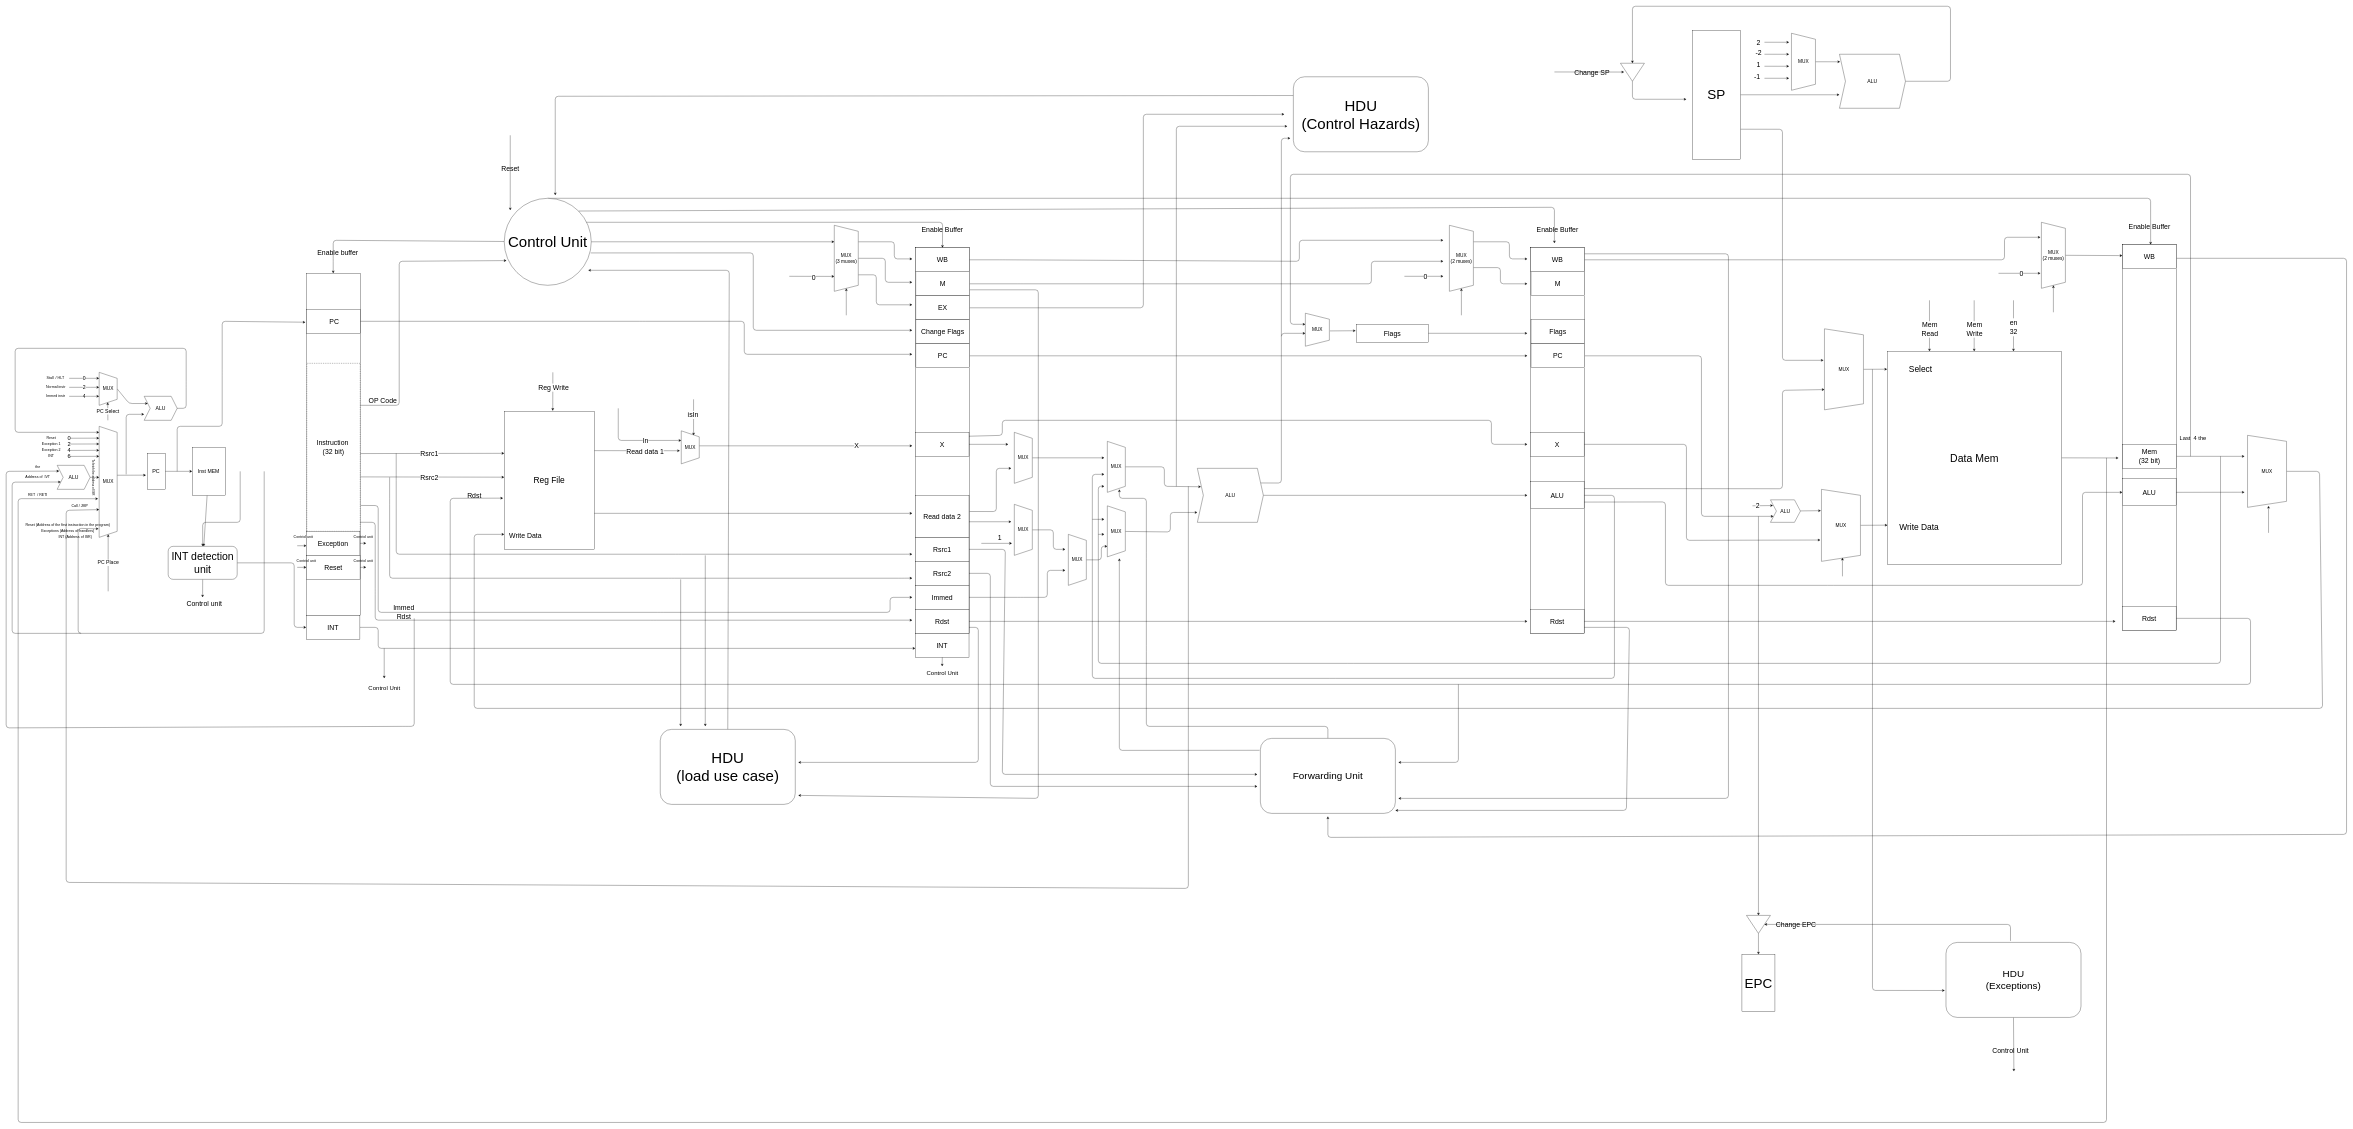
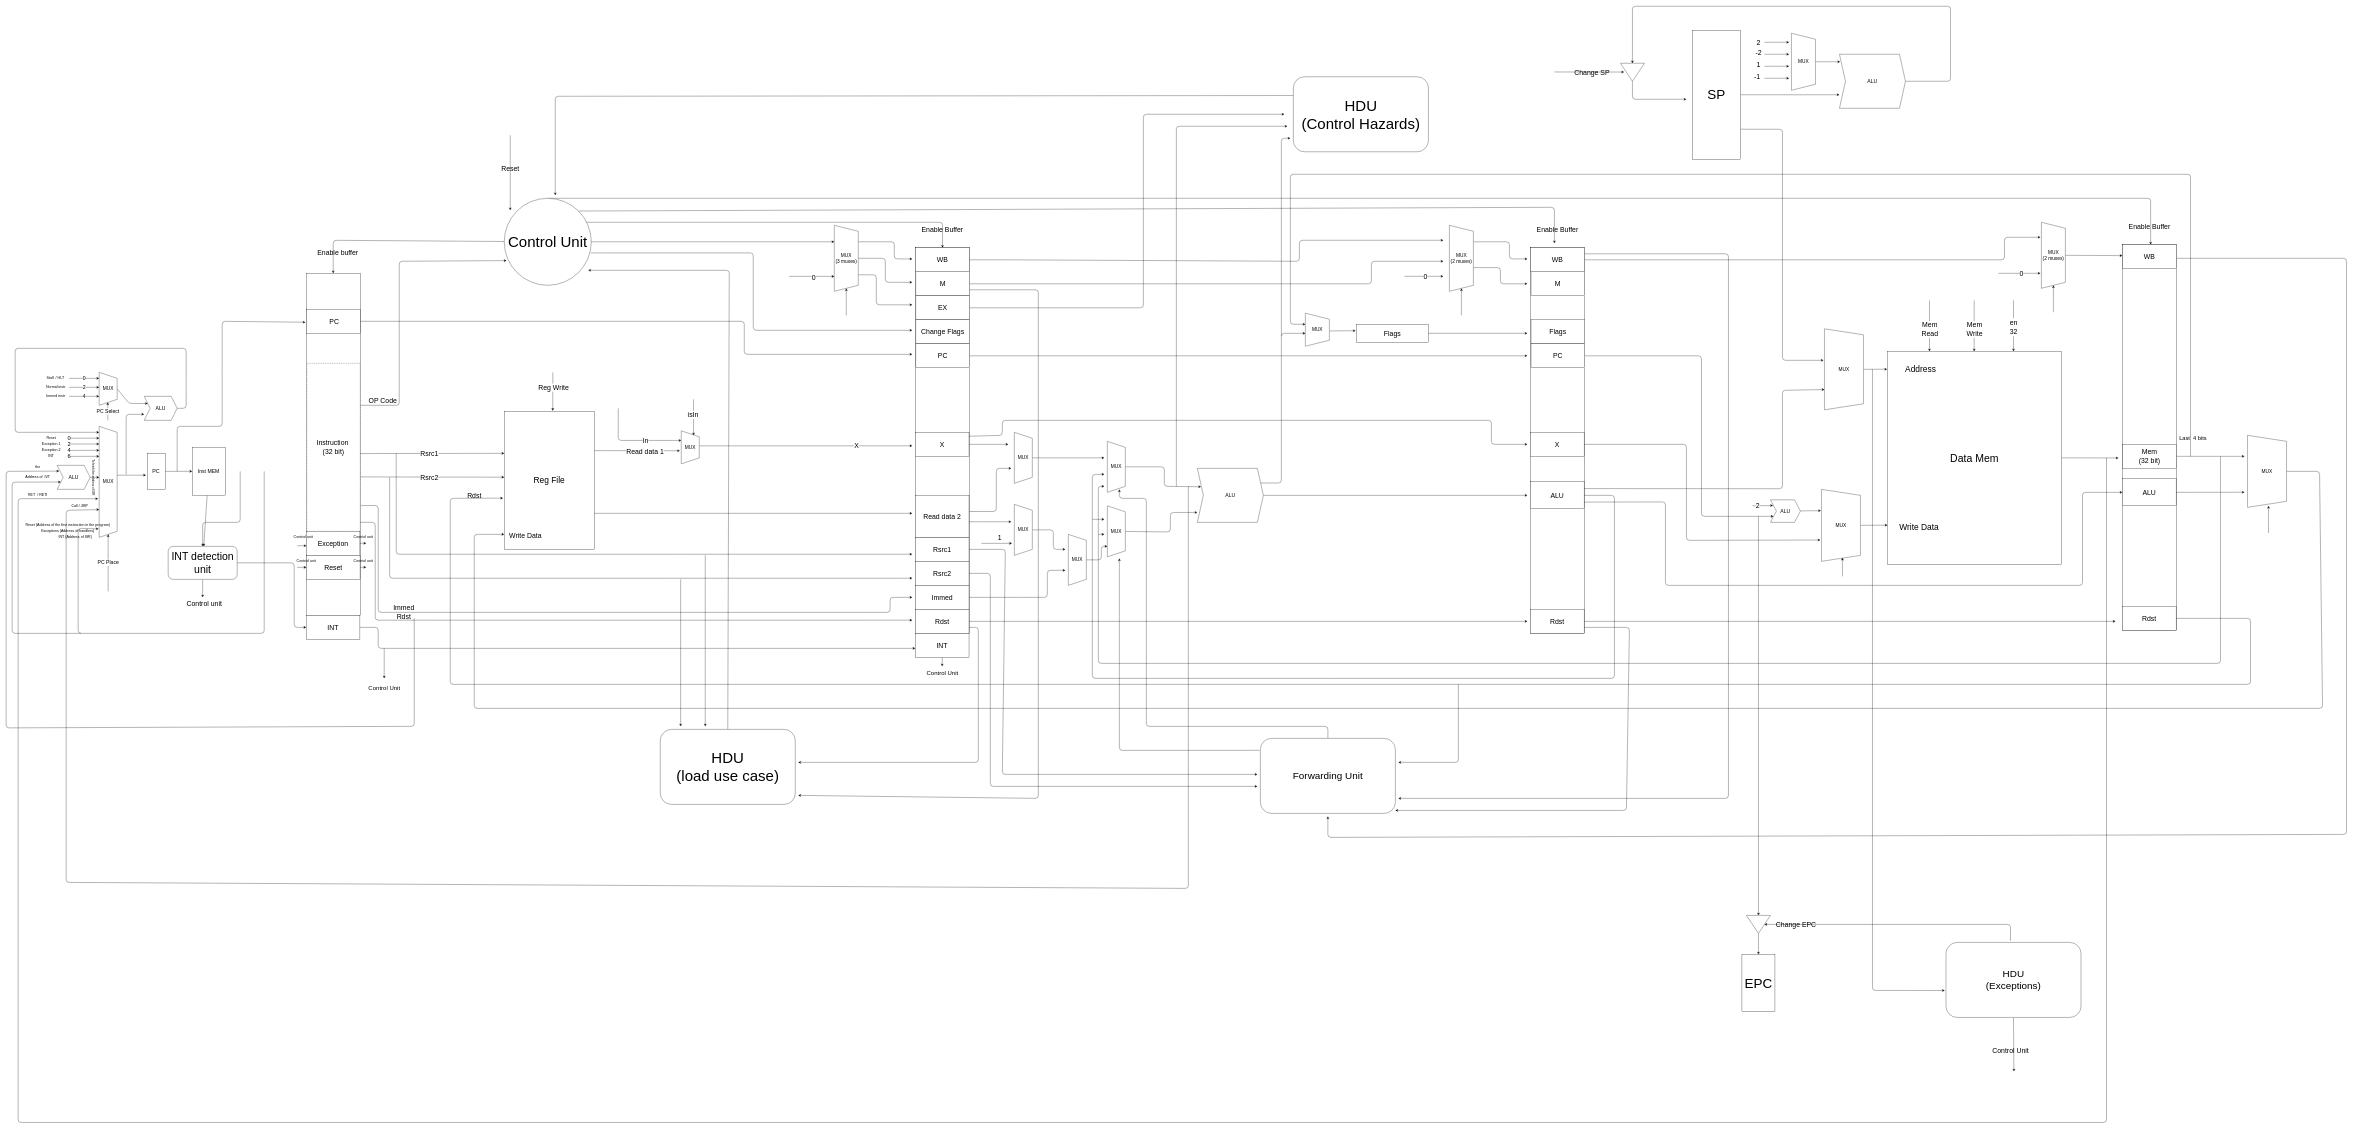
(1920, 369) -> (1920, 369)
(2193, 438) -> (2193, 438)
